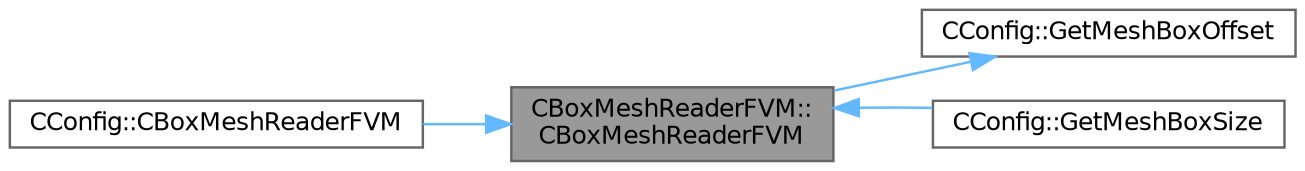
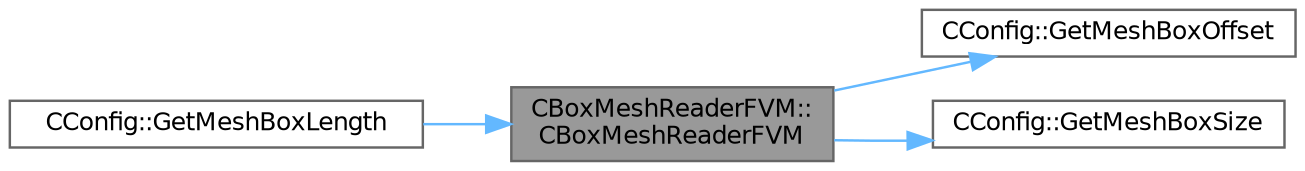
(896, 108) -> (871, 141)
(216, 124) -> (216, 124)
